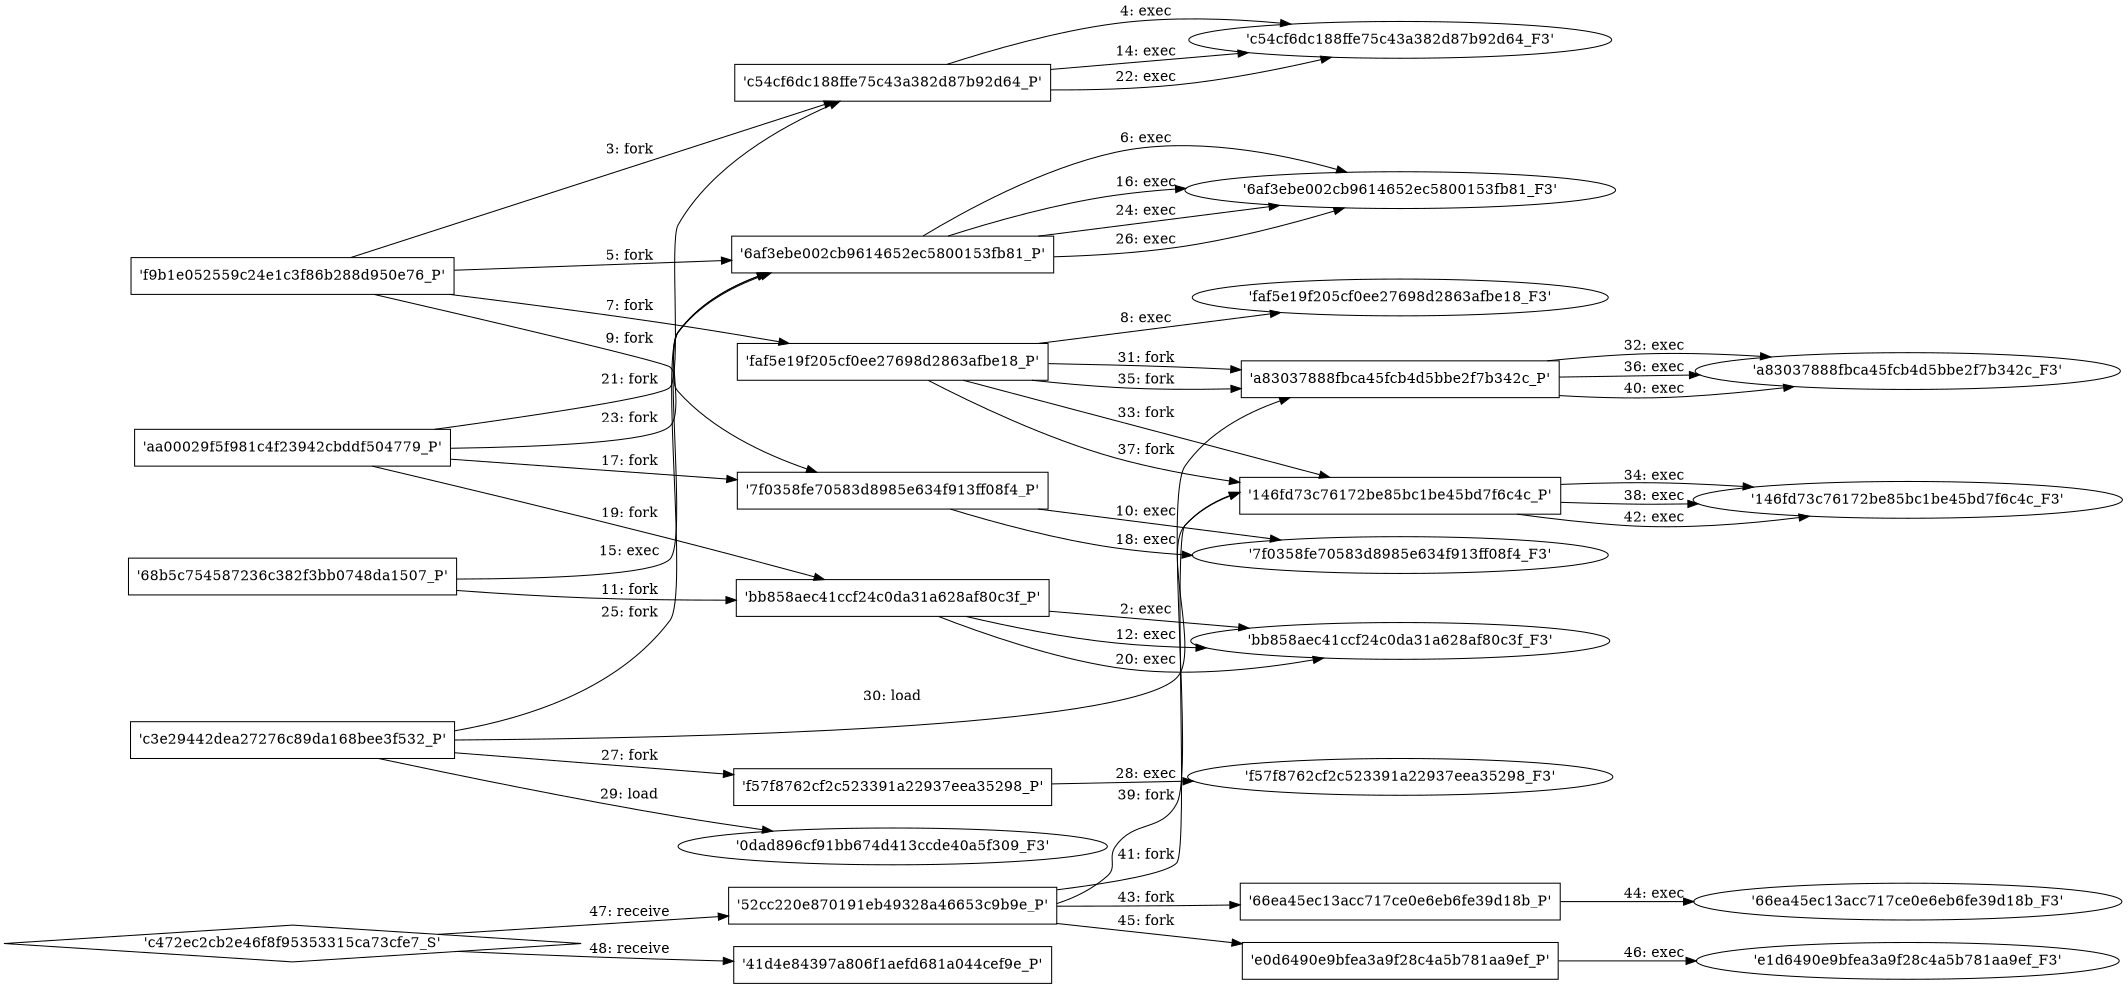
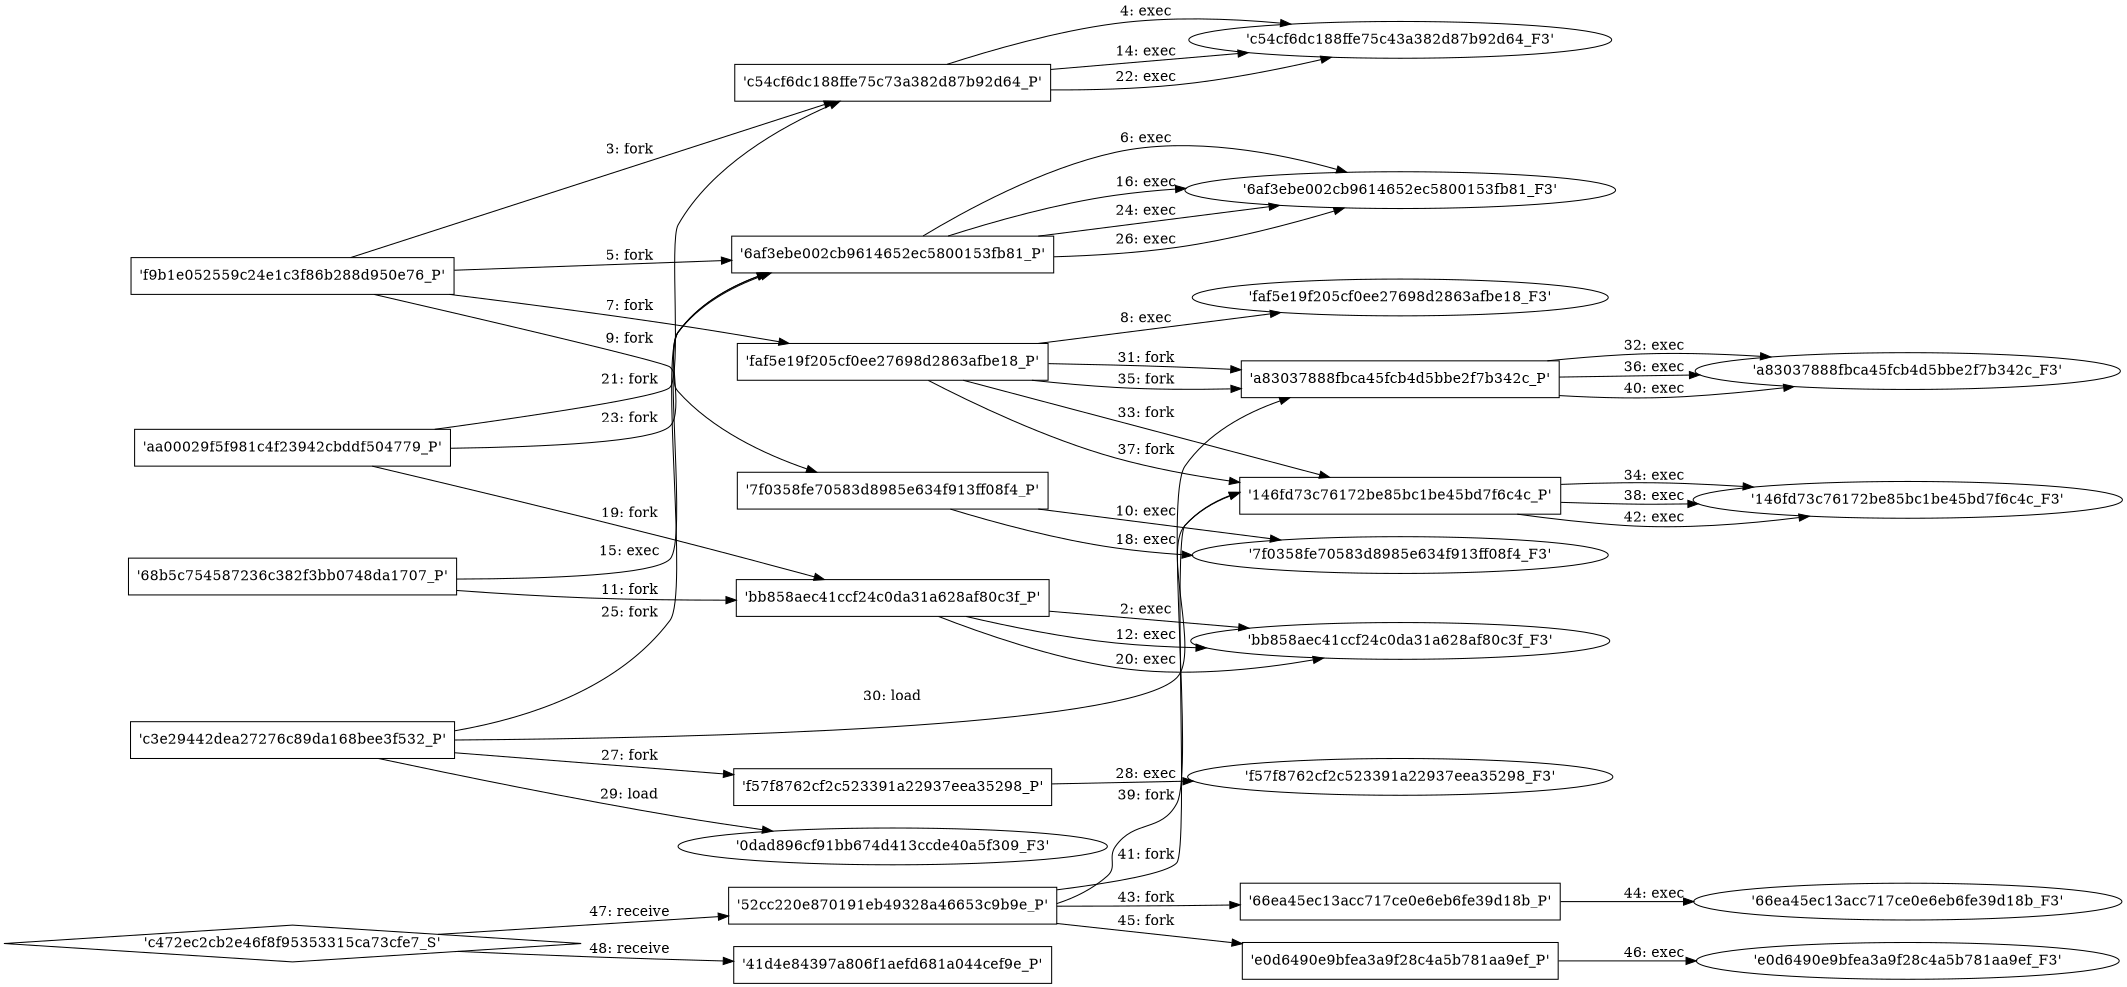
(893, 83) -> (893, 83)
(589, 469) -> none
(293, 577) -> (293, 577)
(1908, 961) -> (1908, 961)
